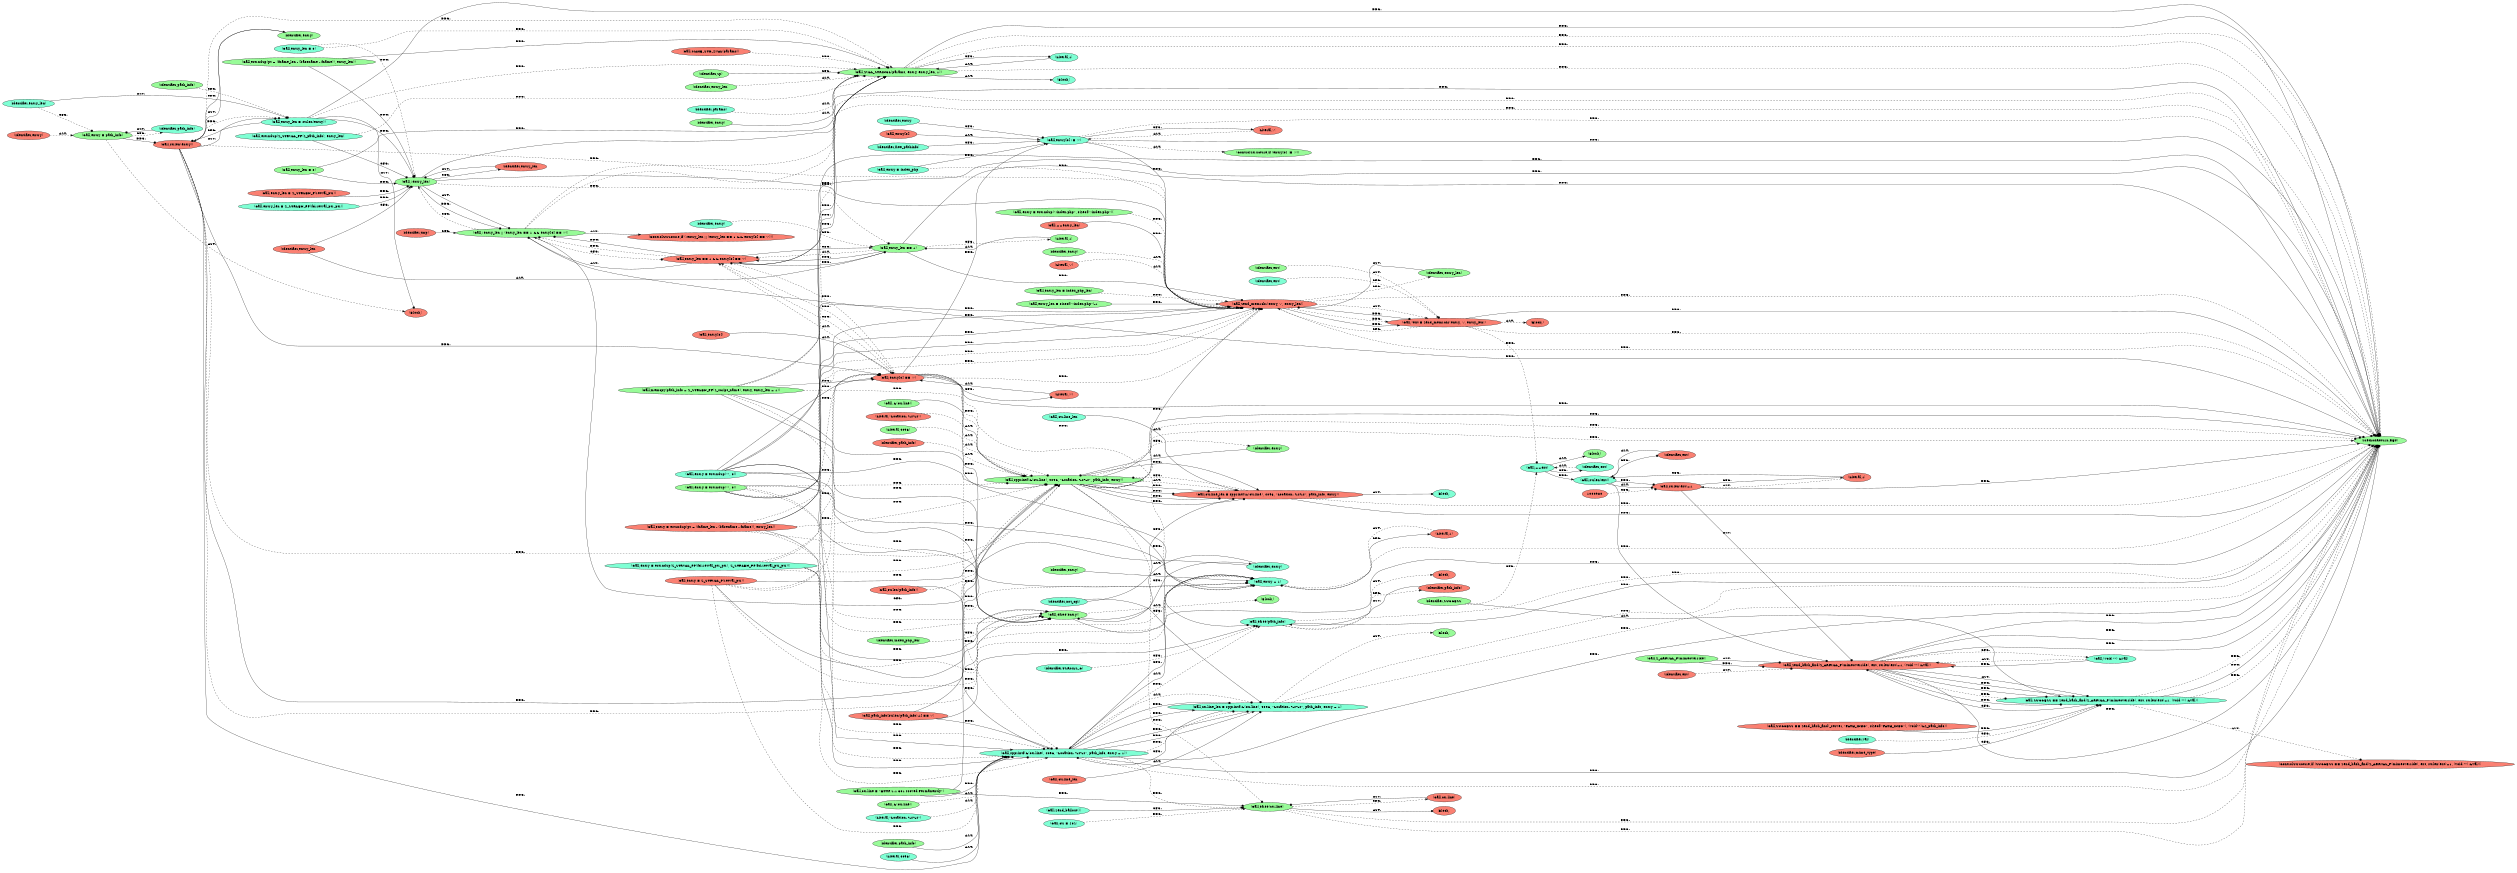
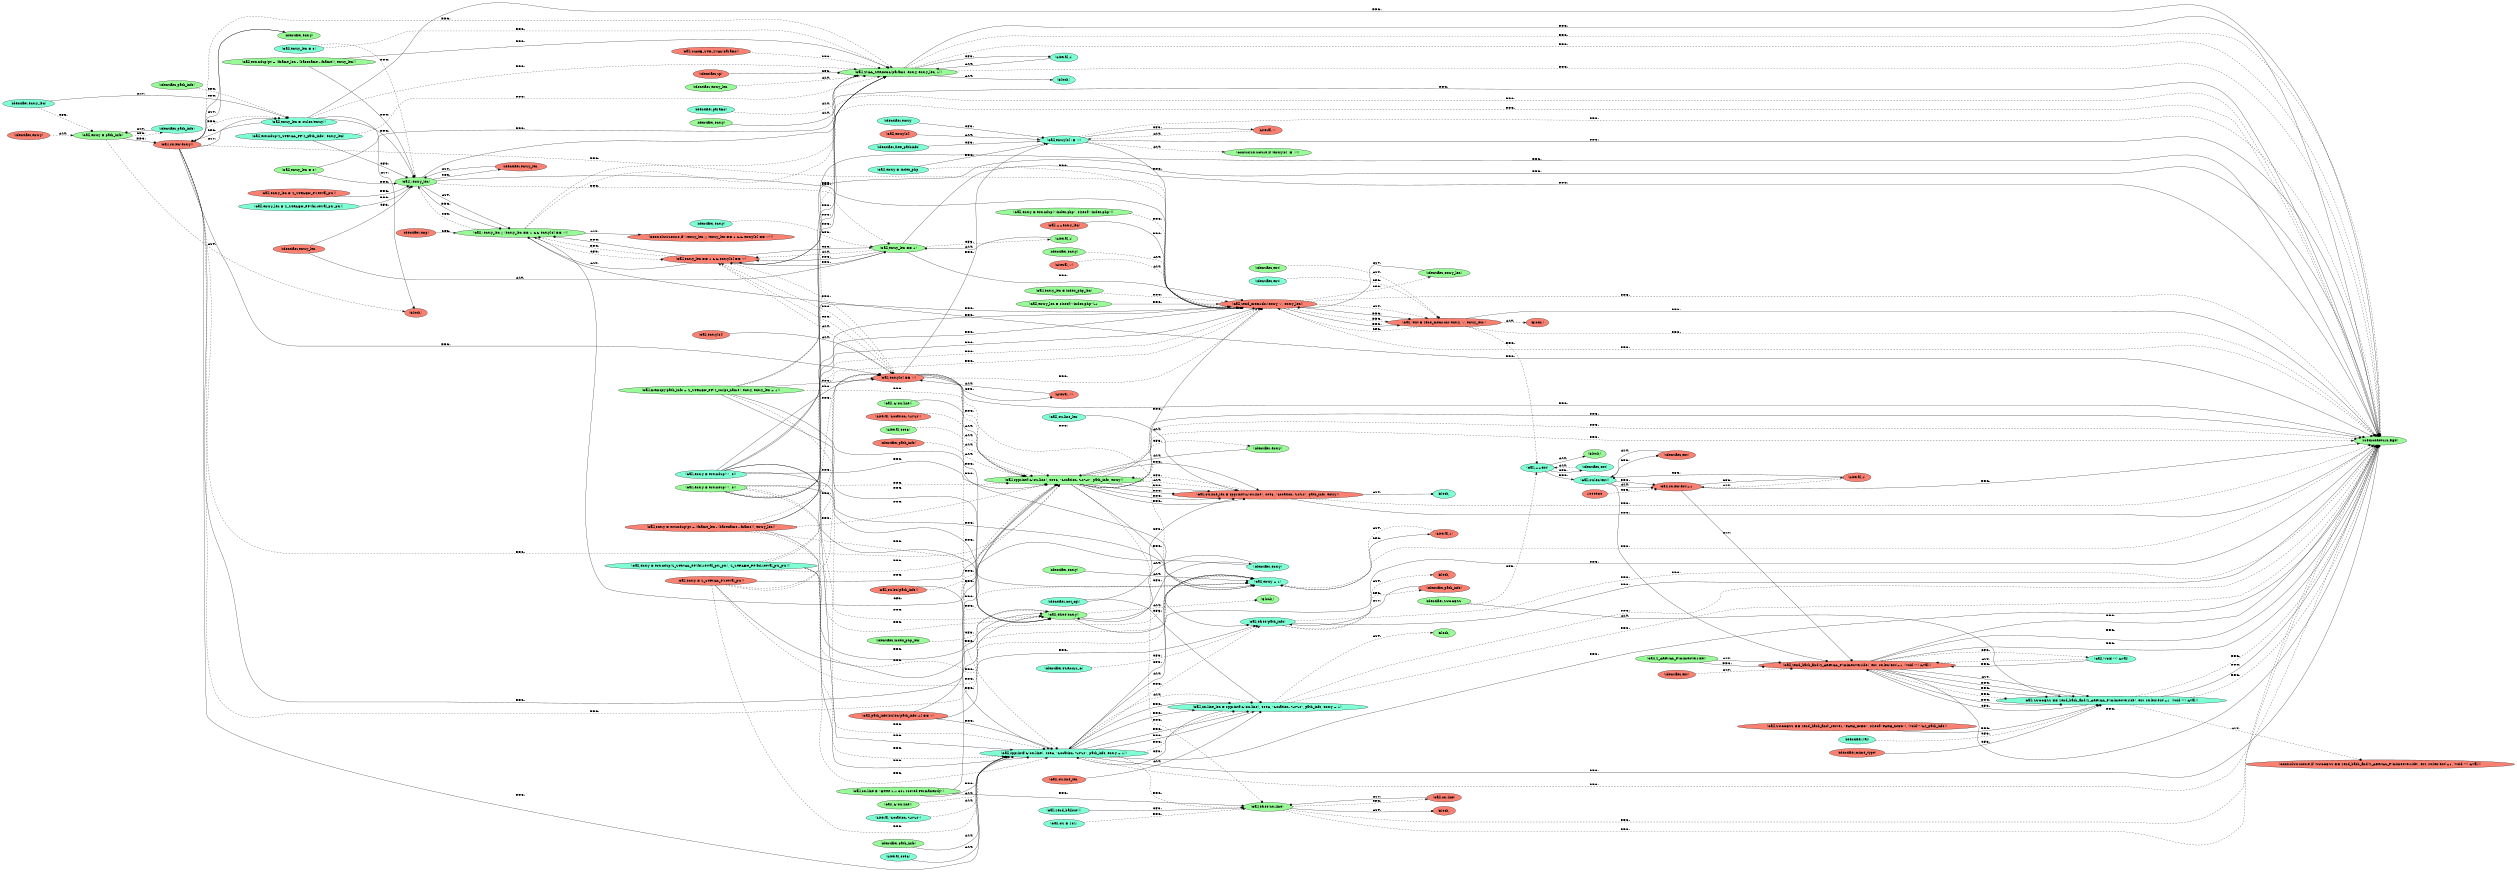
(711, 74) -> (711, 74)
